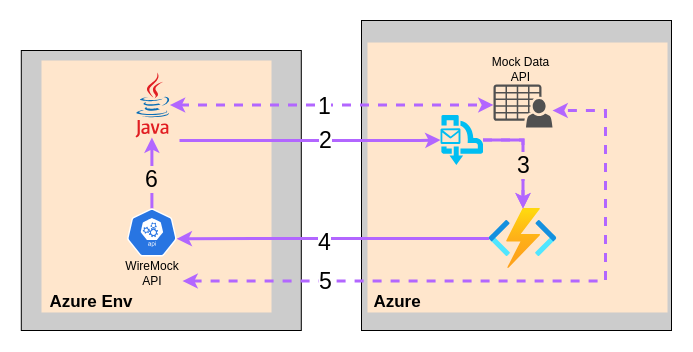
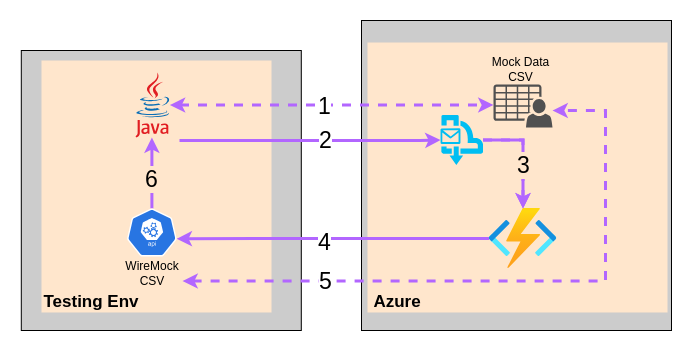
(521, 70) -> (521, 70)
(153, 274) -> (153, 274)
(92, 303) -> (92, 303)
